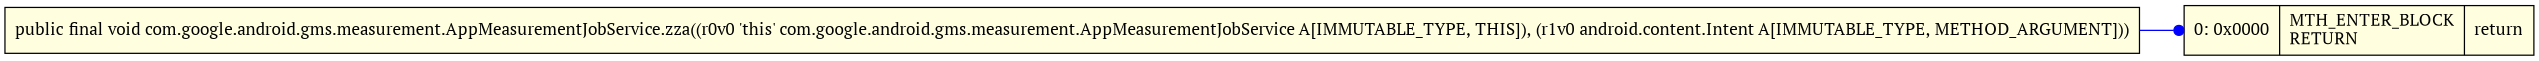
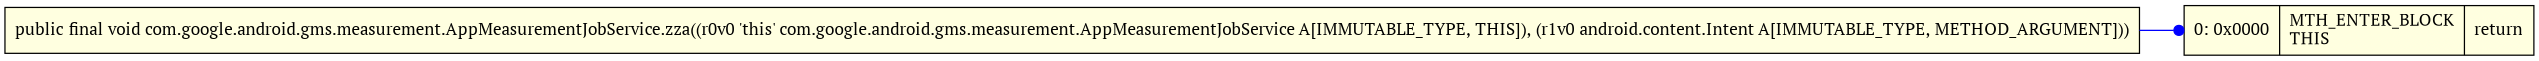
(2324, 39) -> (2310, 39)
